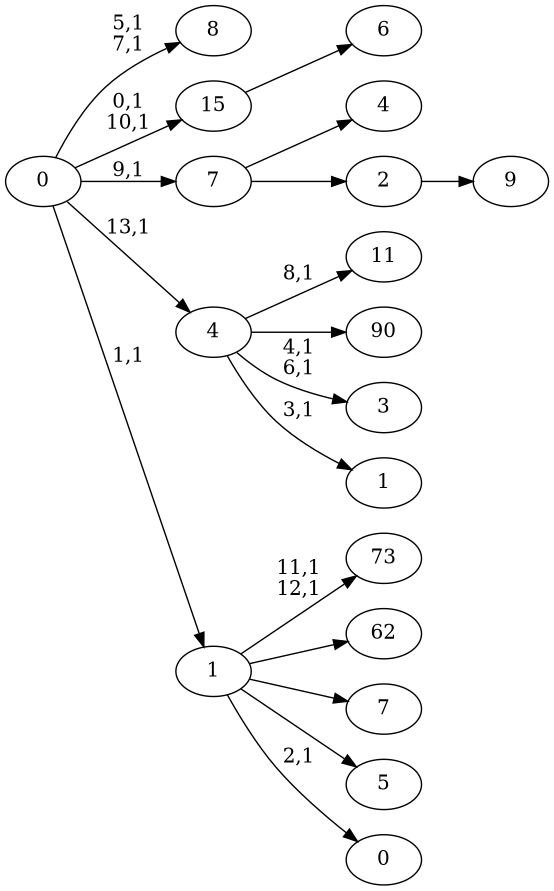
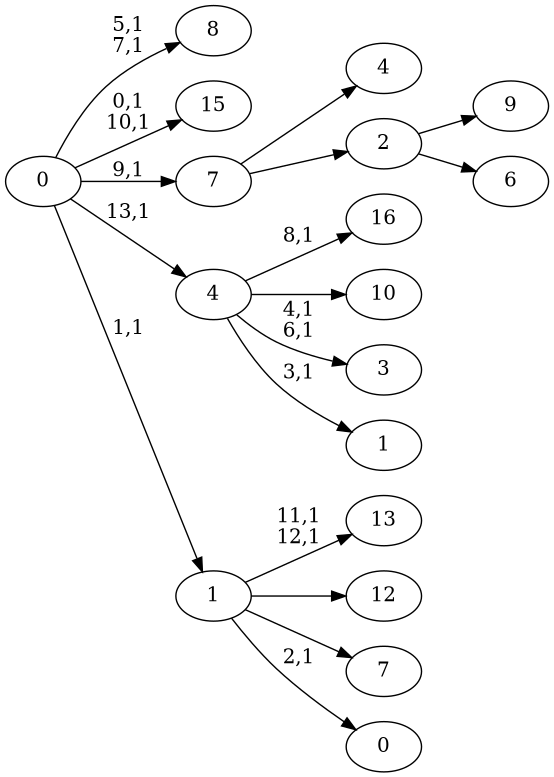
(292, 71) -> (441, 161)
(384, 257) -> (384, 219)
(384, 332) -> (384, 295)
(384, 558) -> (384, 521)
(384, 634) -> (384, 596)
(384, 784) -> none
